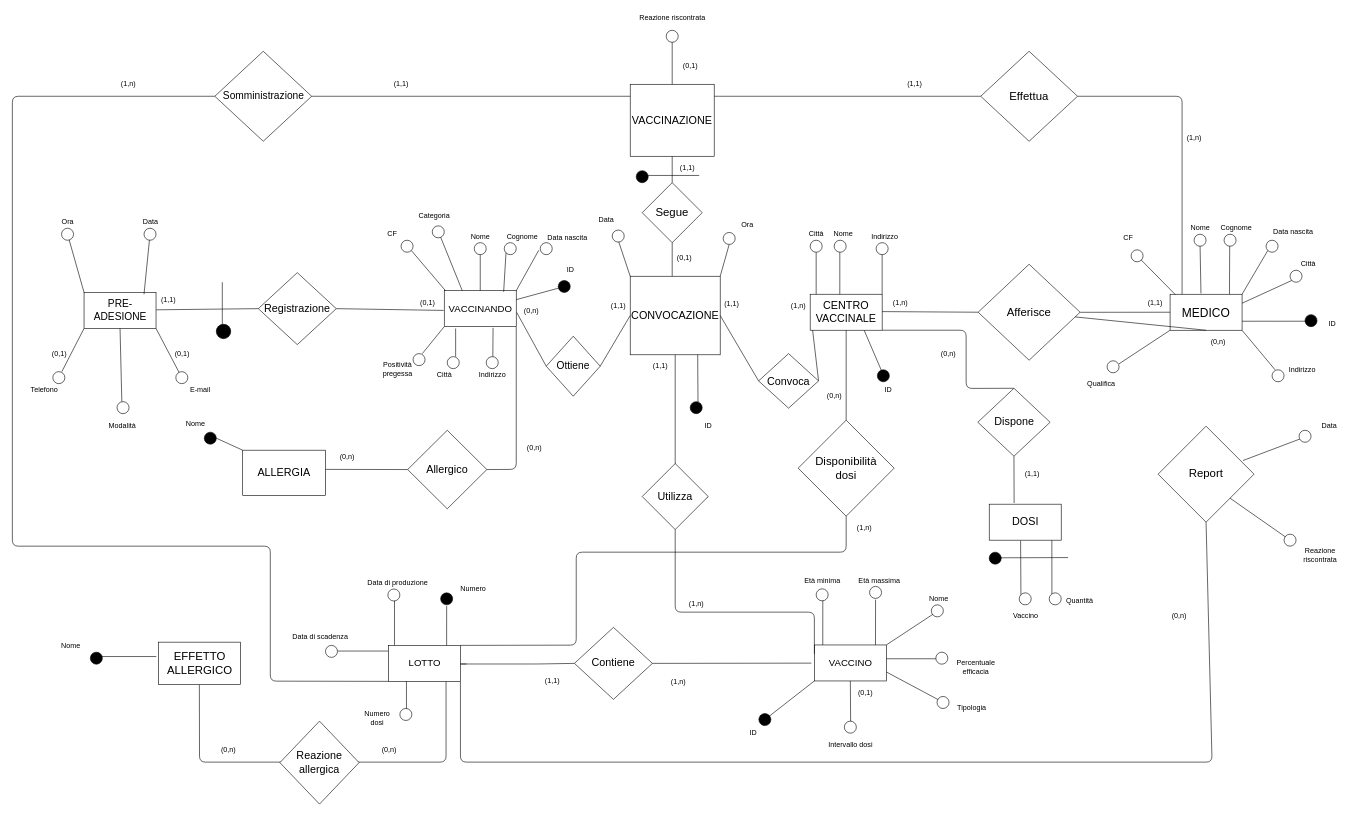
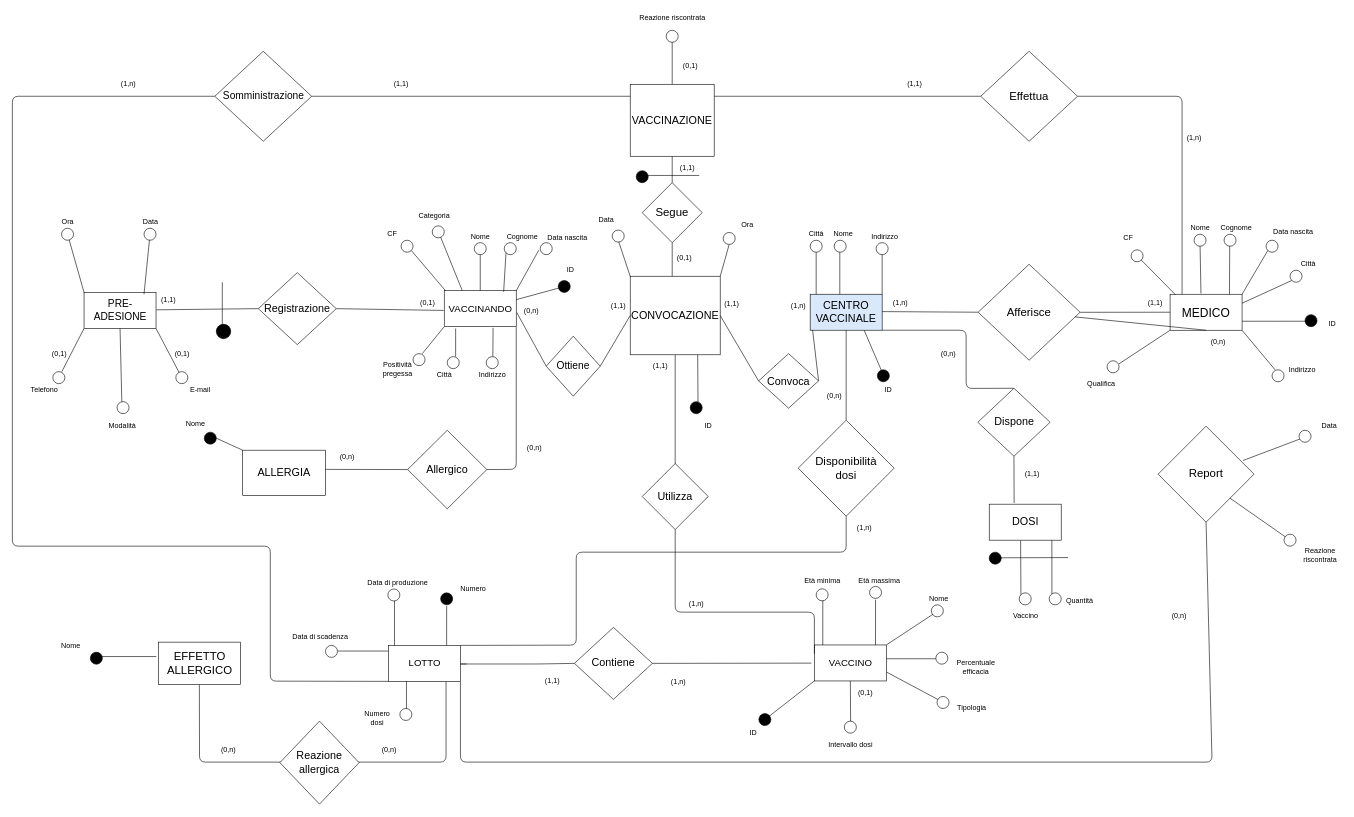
(846, 312) -> (846, 312)
